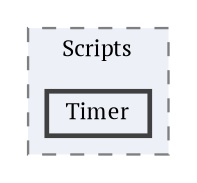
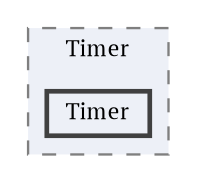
(98, 50) -> (98, 50)
